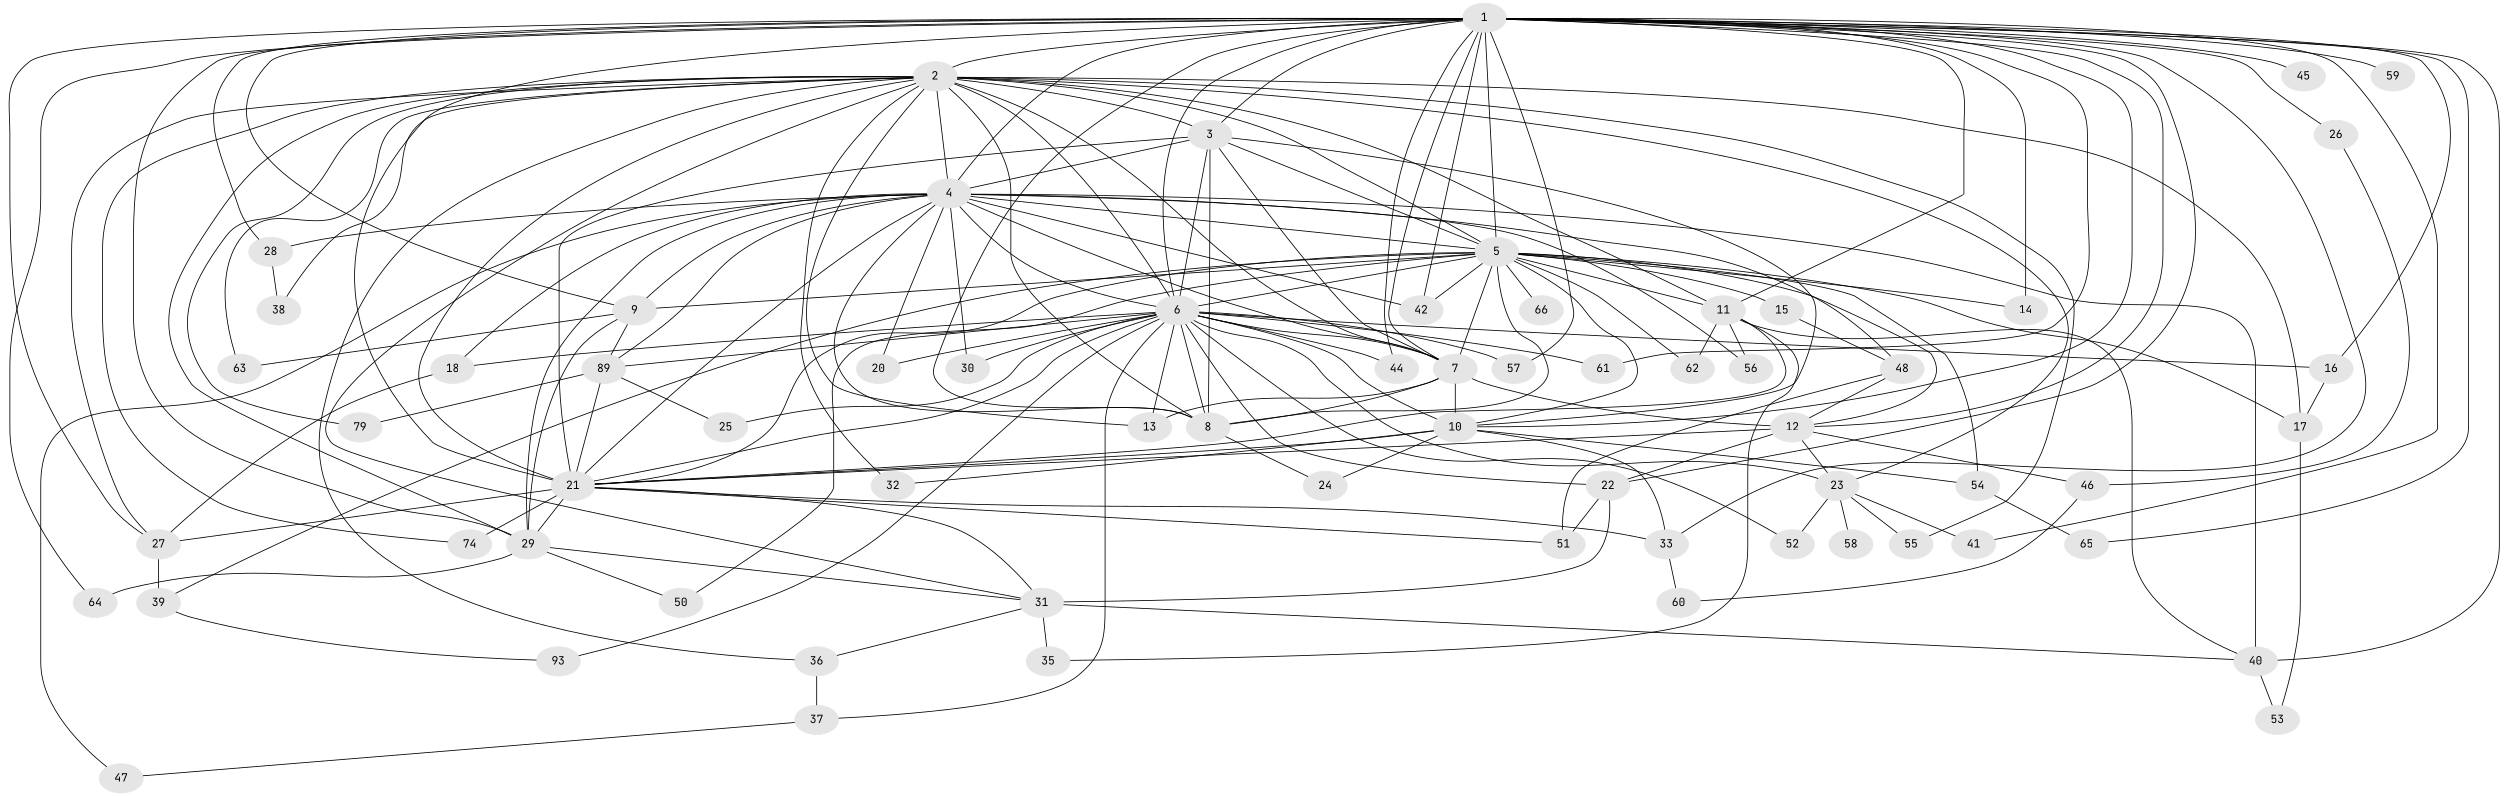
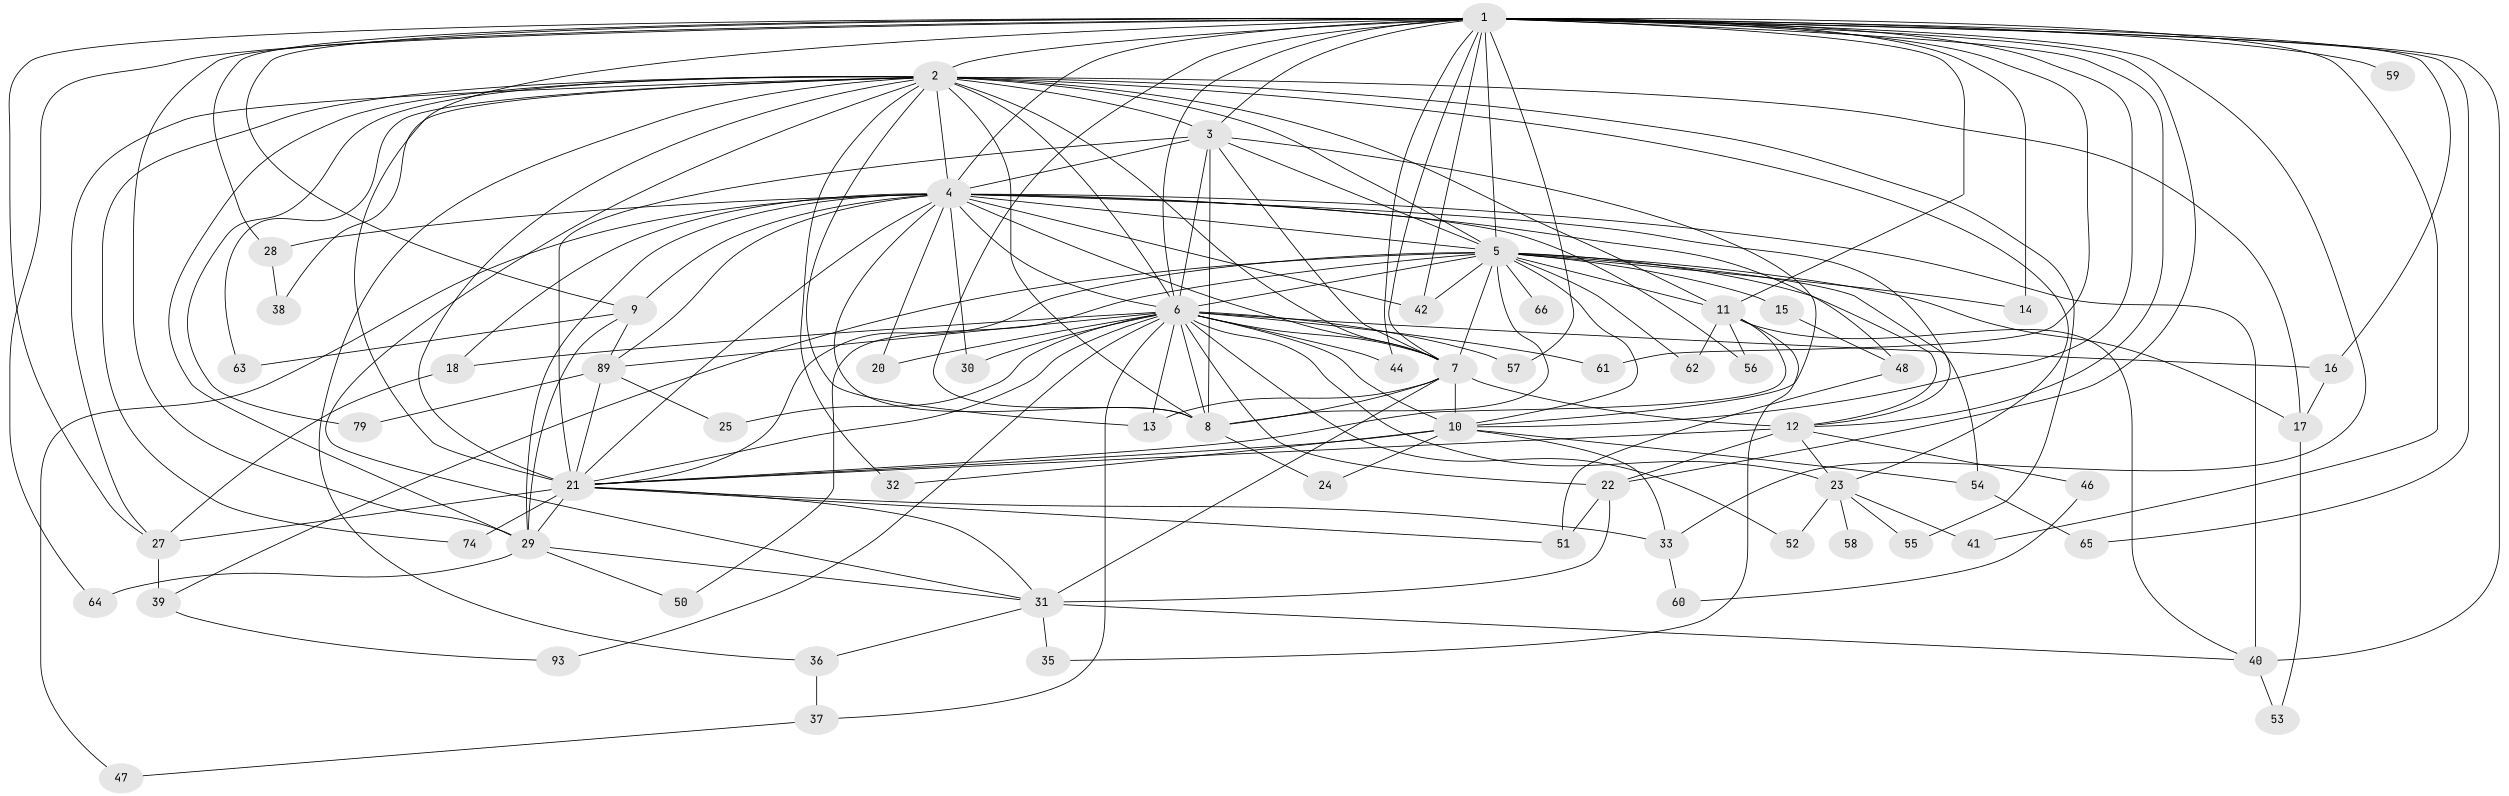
(2304, 76) -> none
(2336, 135) -> none
(1004, 285) -> none
(1857, 393) -> (1563, 224)
none -> (1249, 486)
